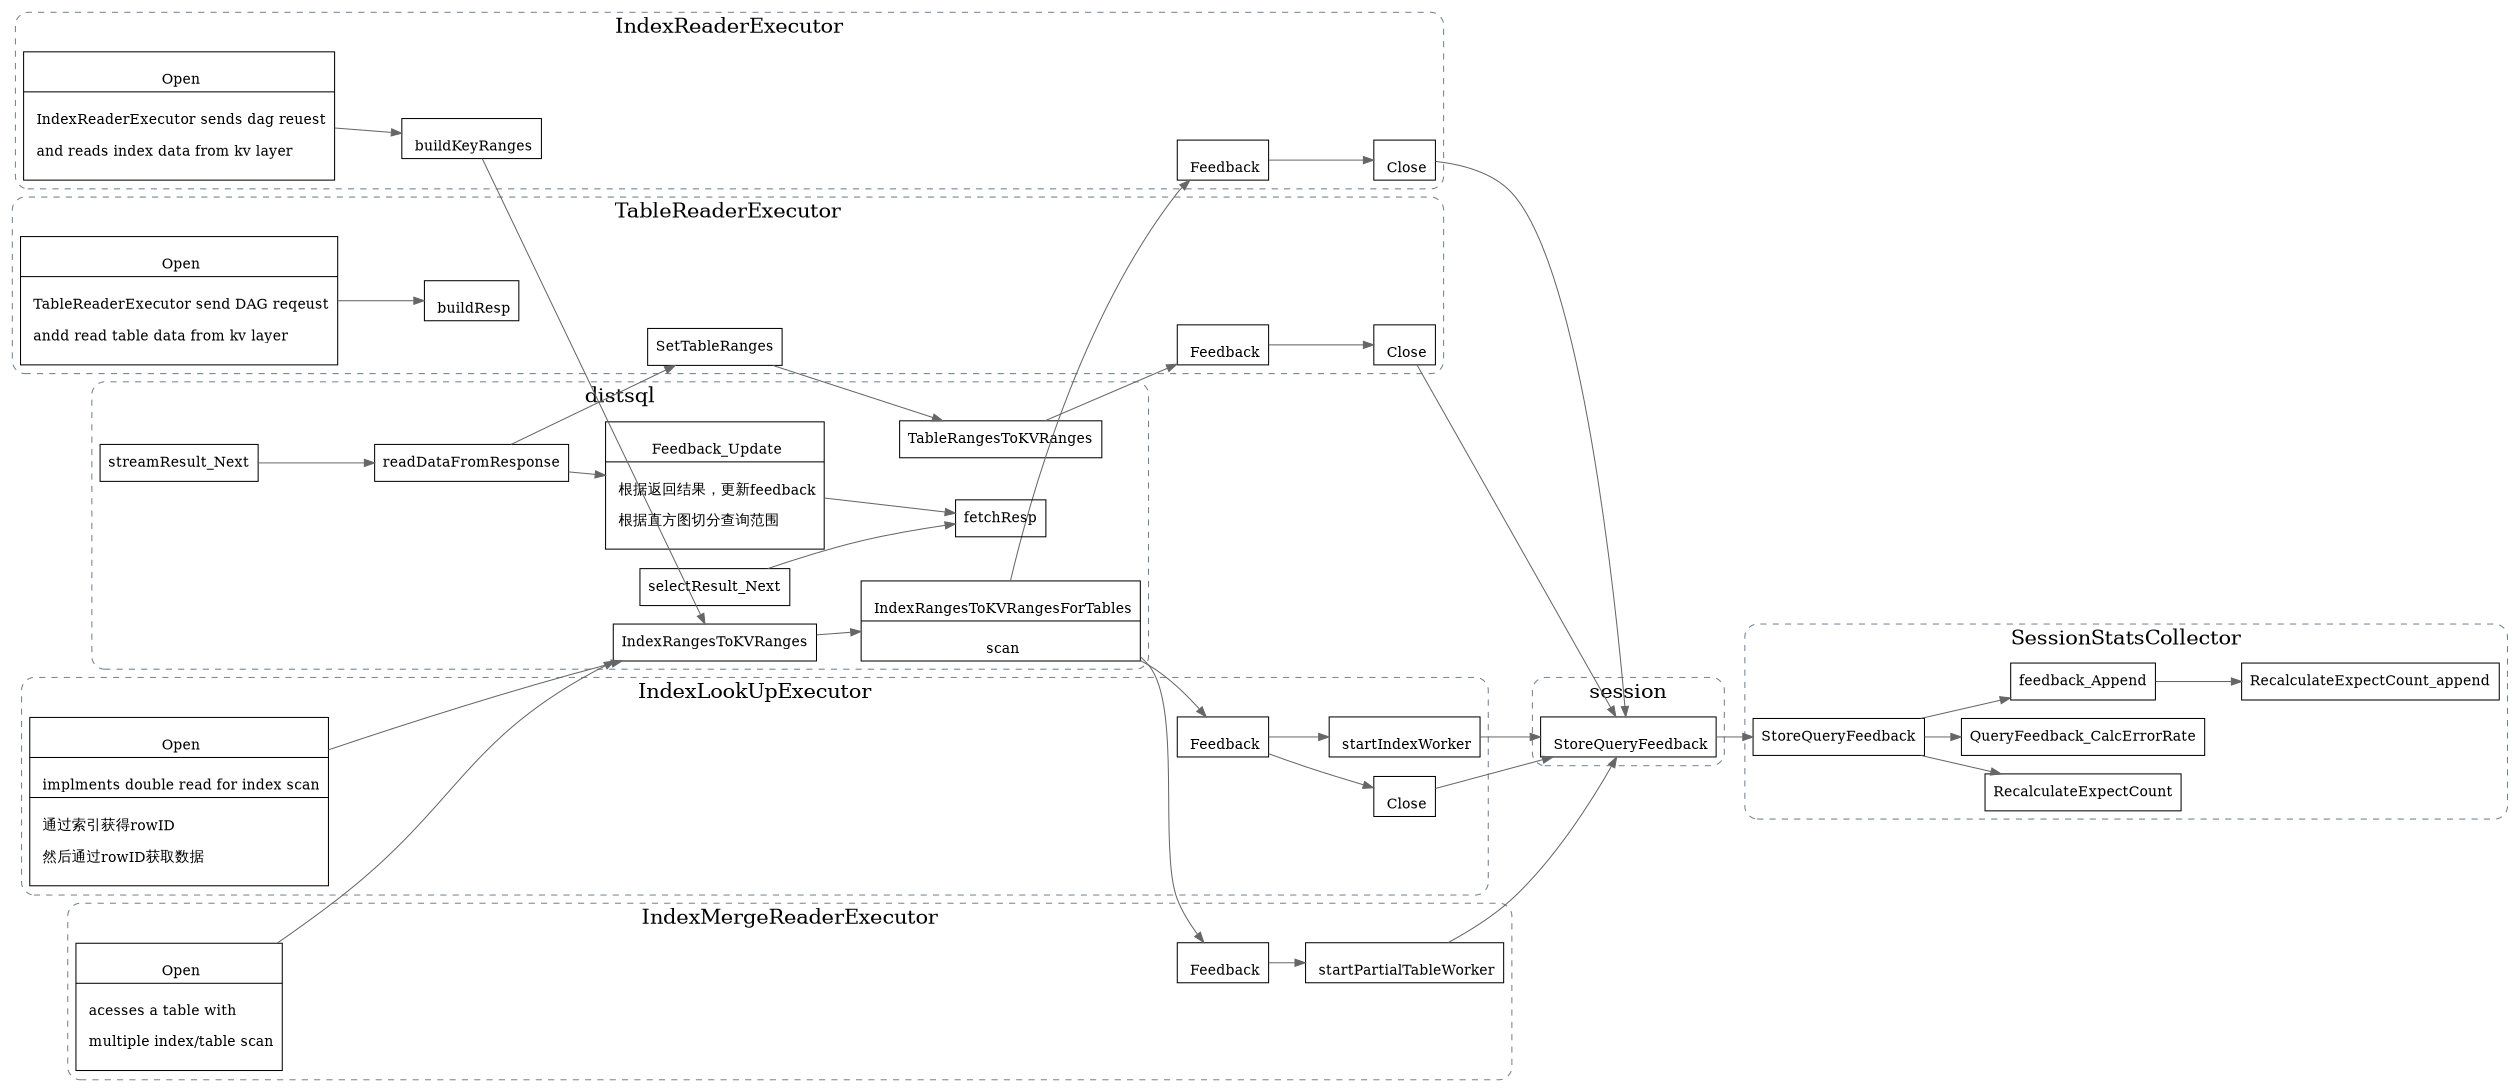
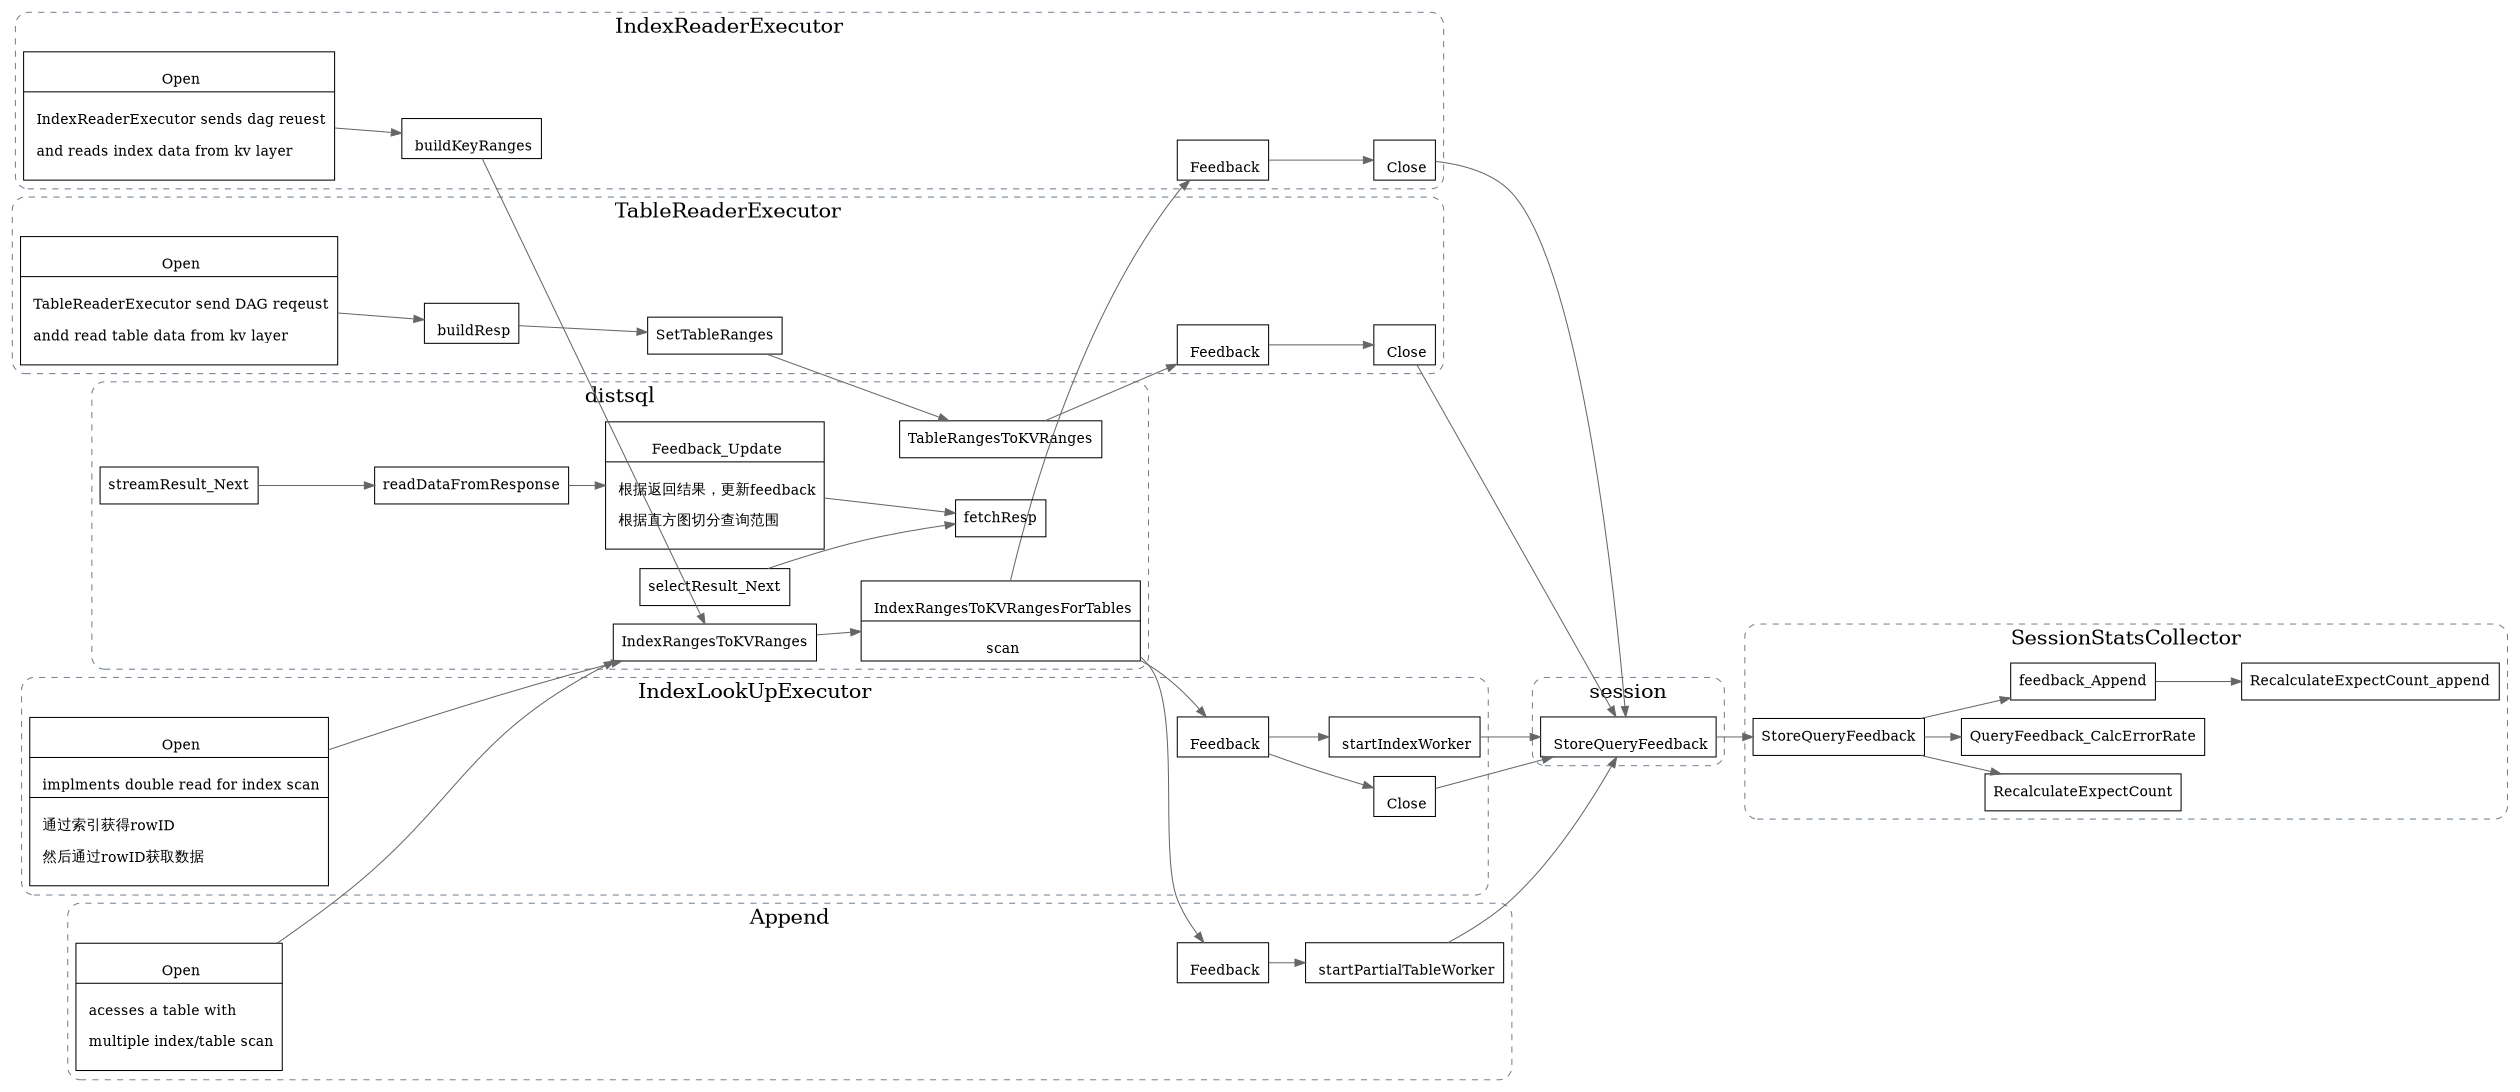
(588, 407) -> (578, 329)
(790, 919) -> (790, 919)
